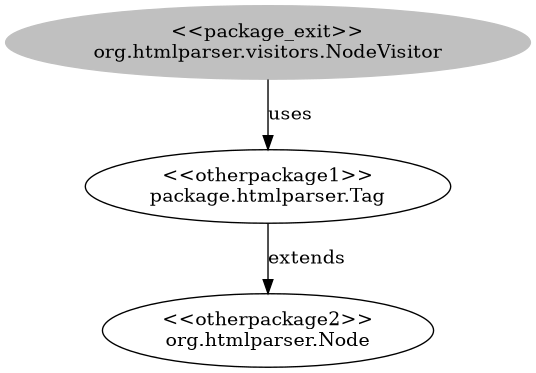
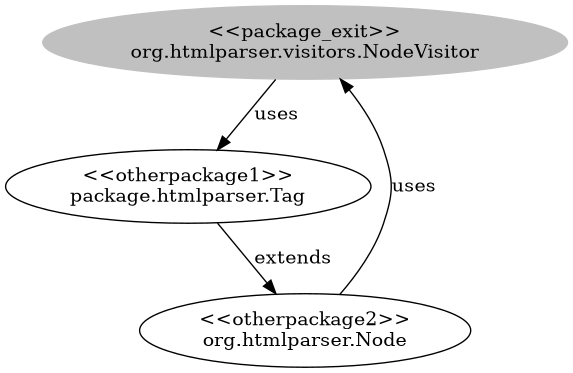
none -> (391, 194)
